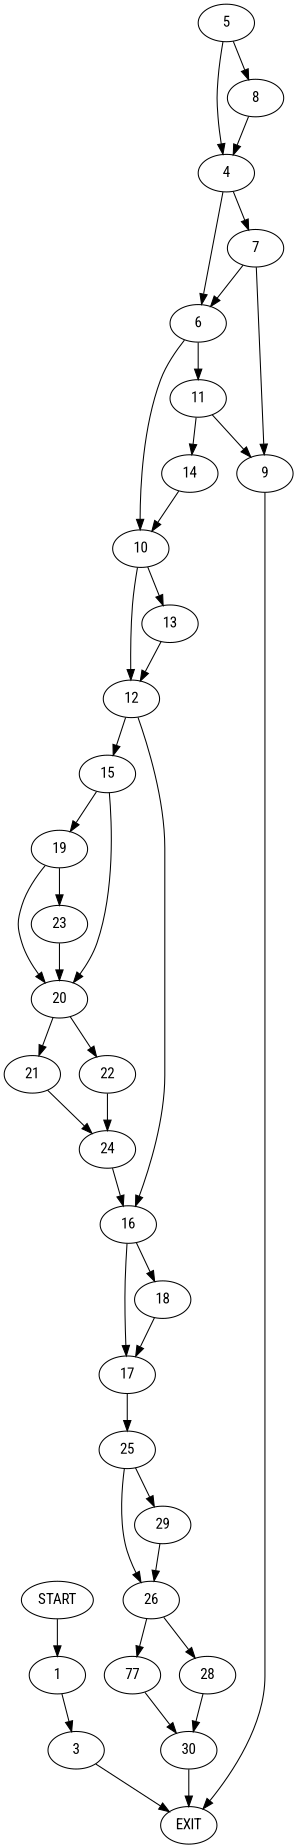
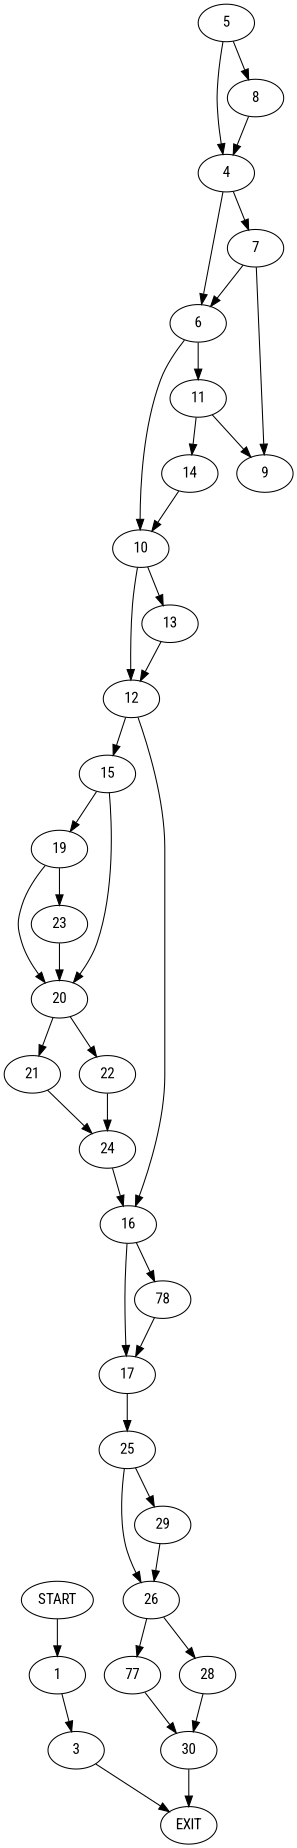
(265, 1153) -> none
(163, 1300) -> (163, 1300)
